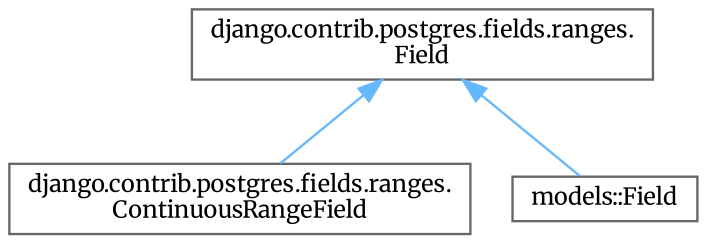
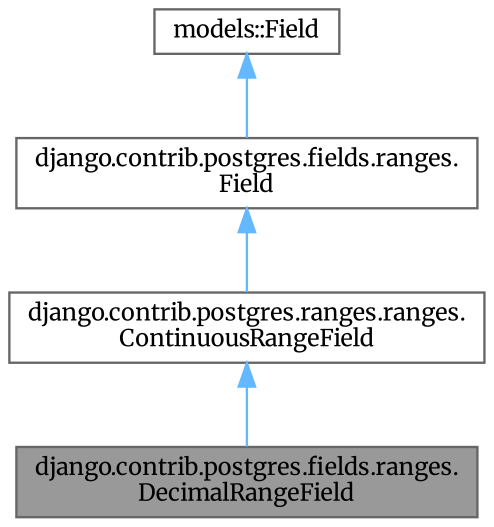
(531, 136) -> (247, 108)
(240, 199) -> (247, 328)
none -> (247, 482)
